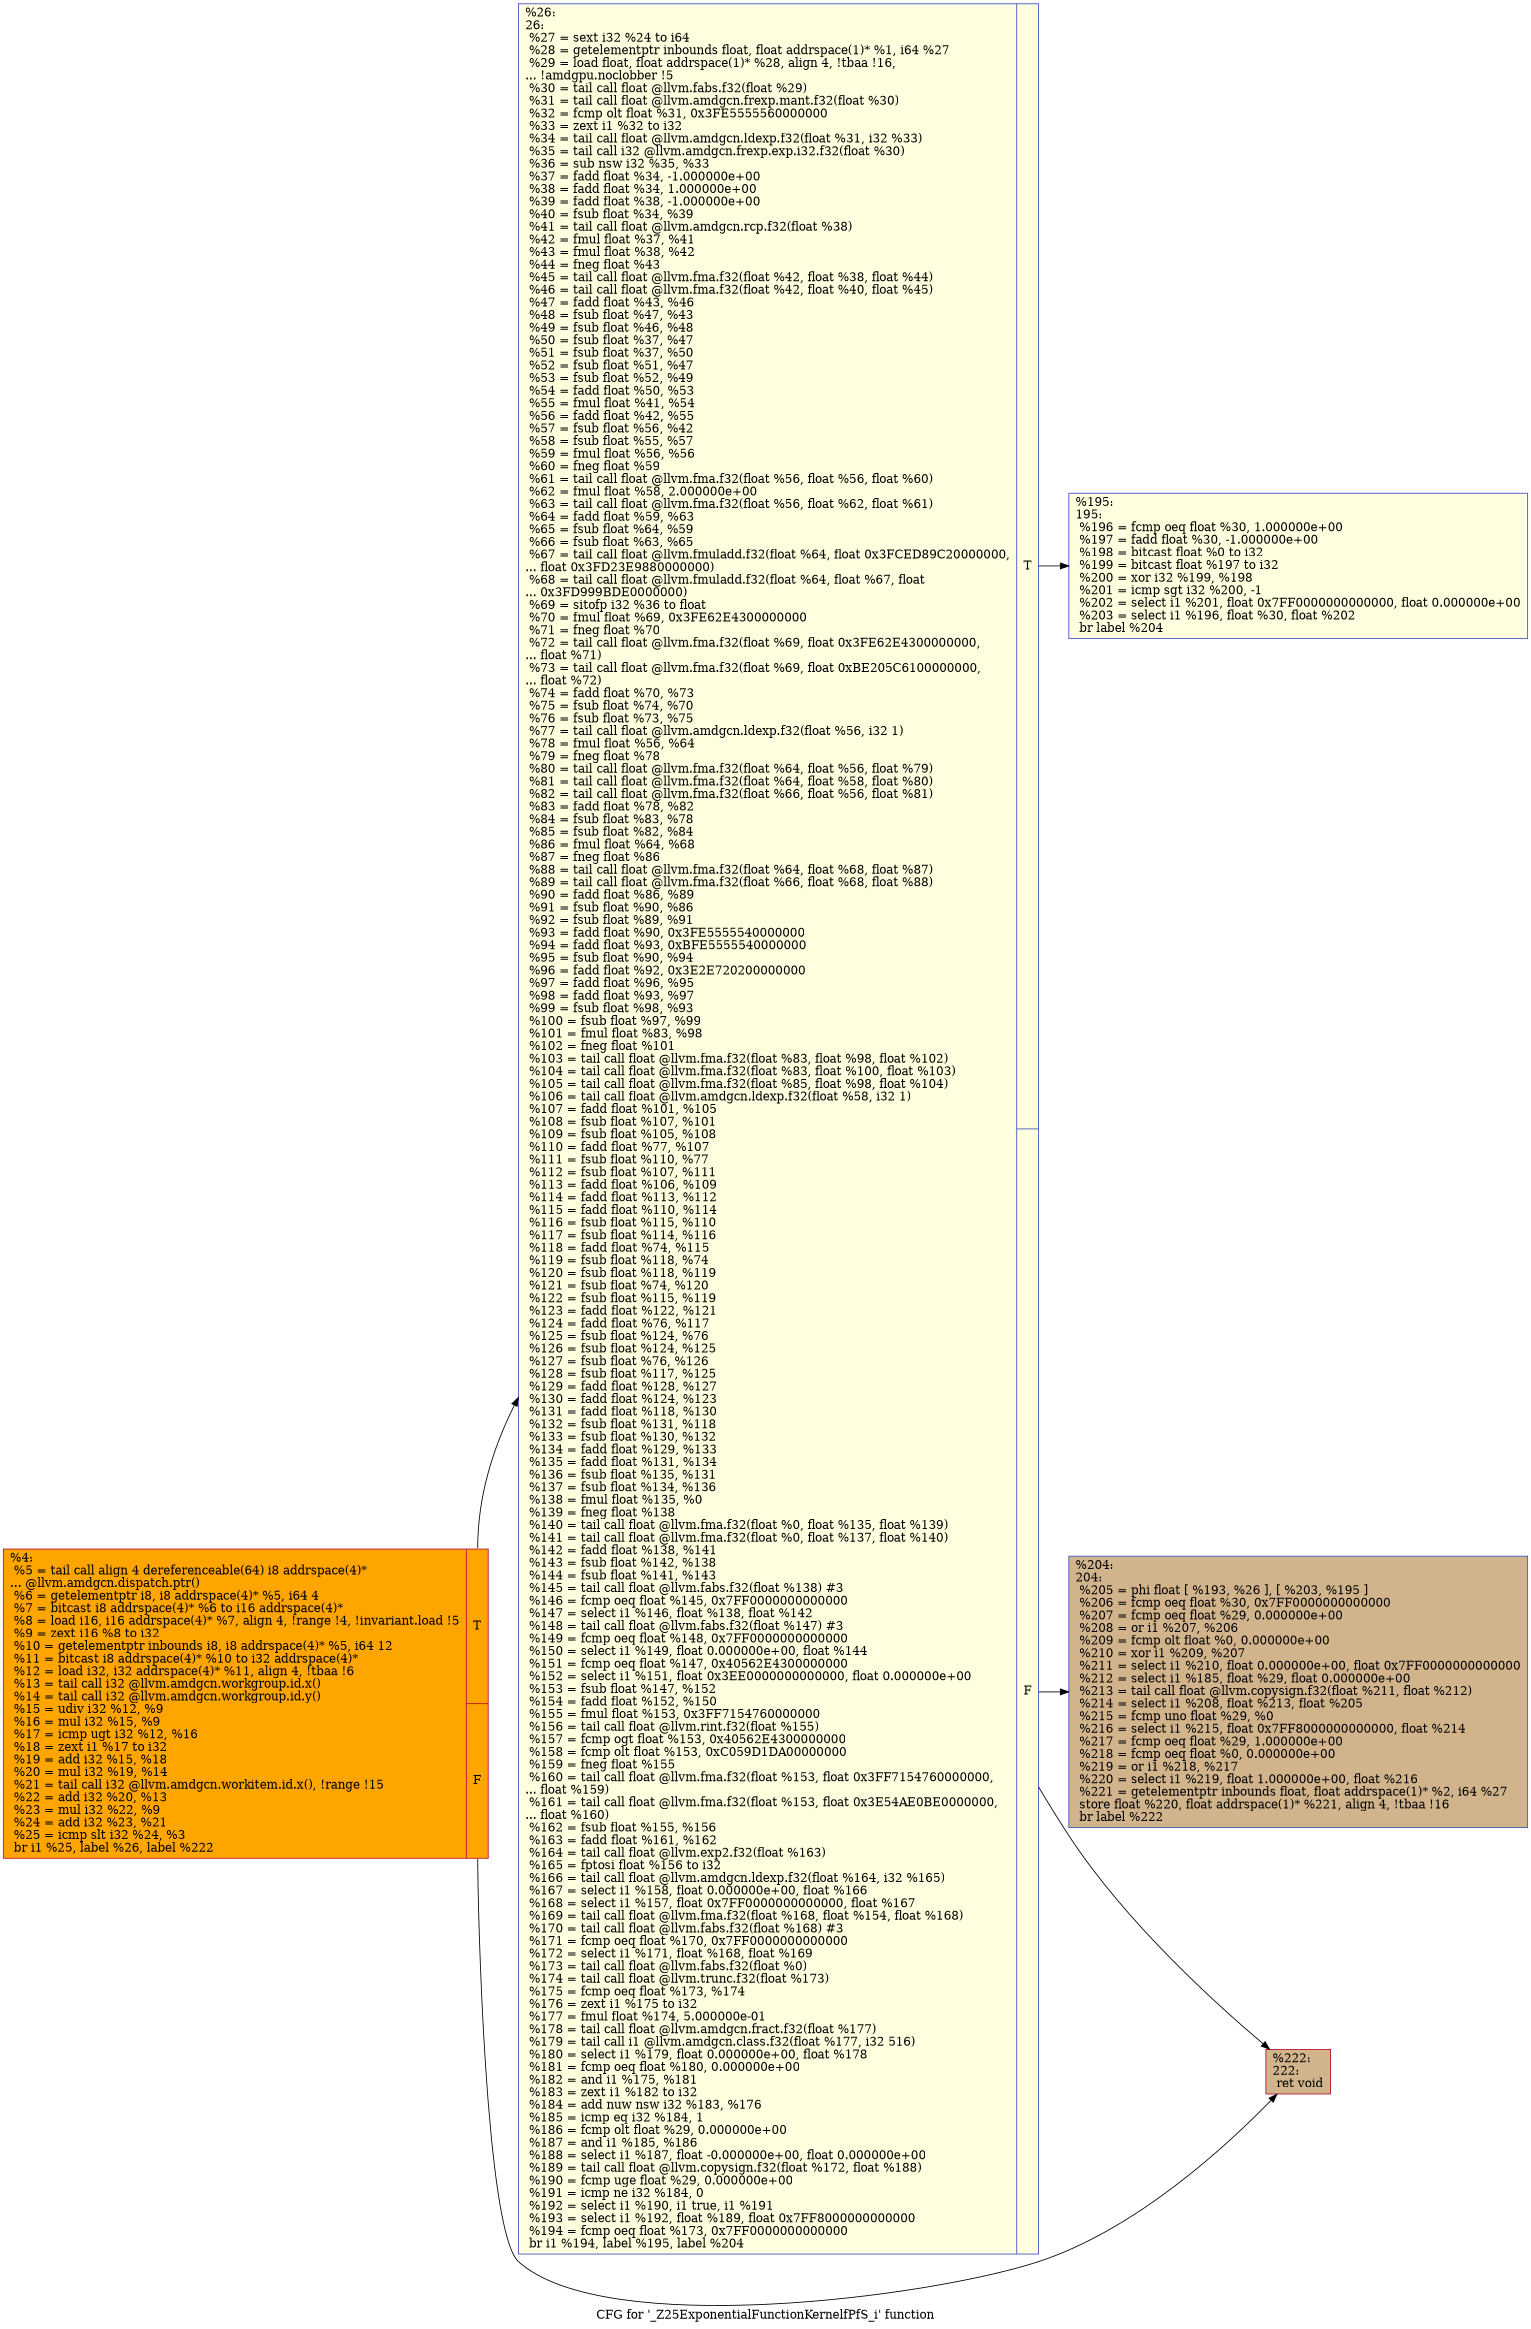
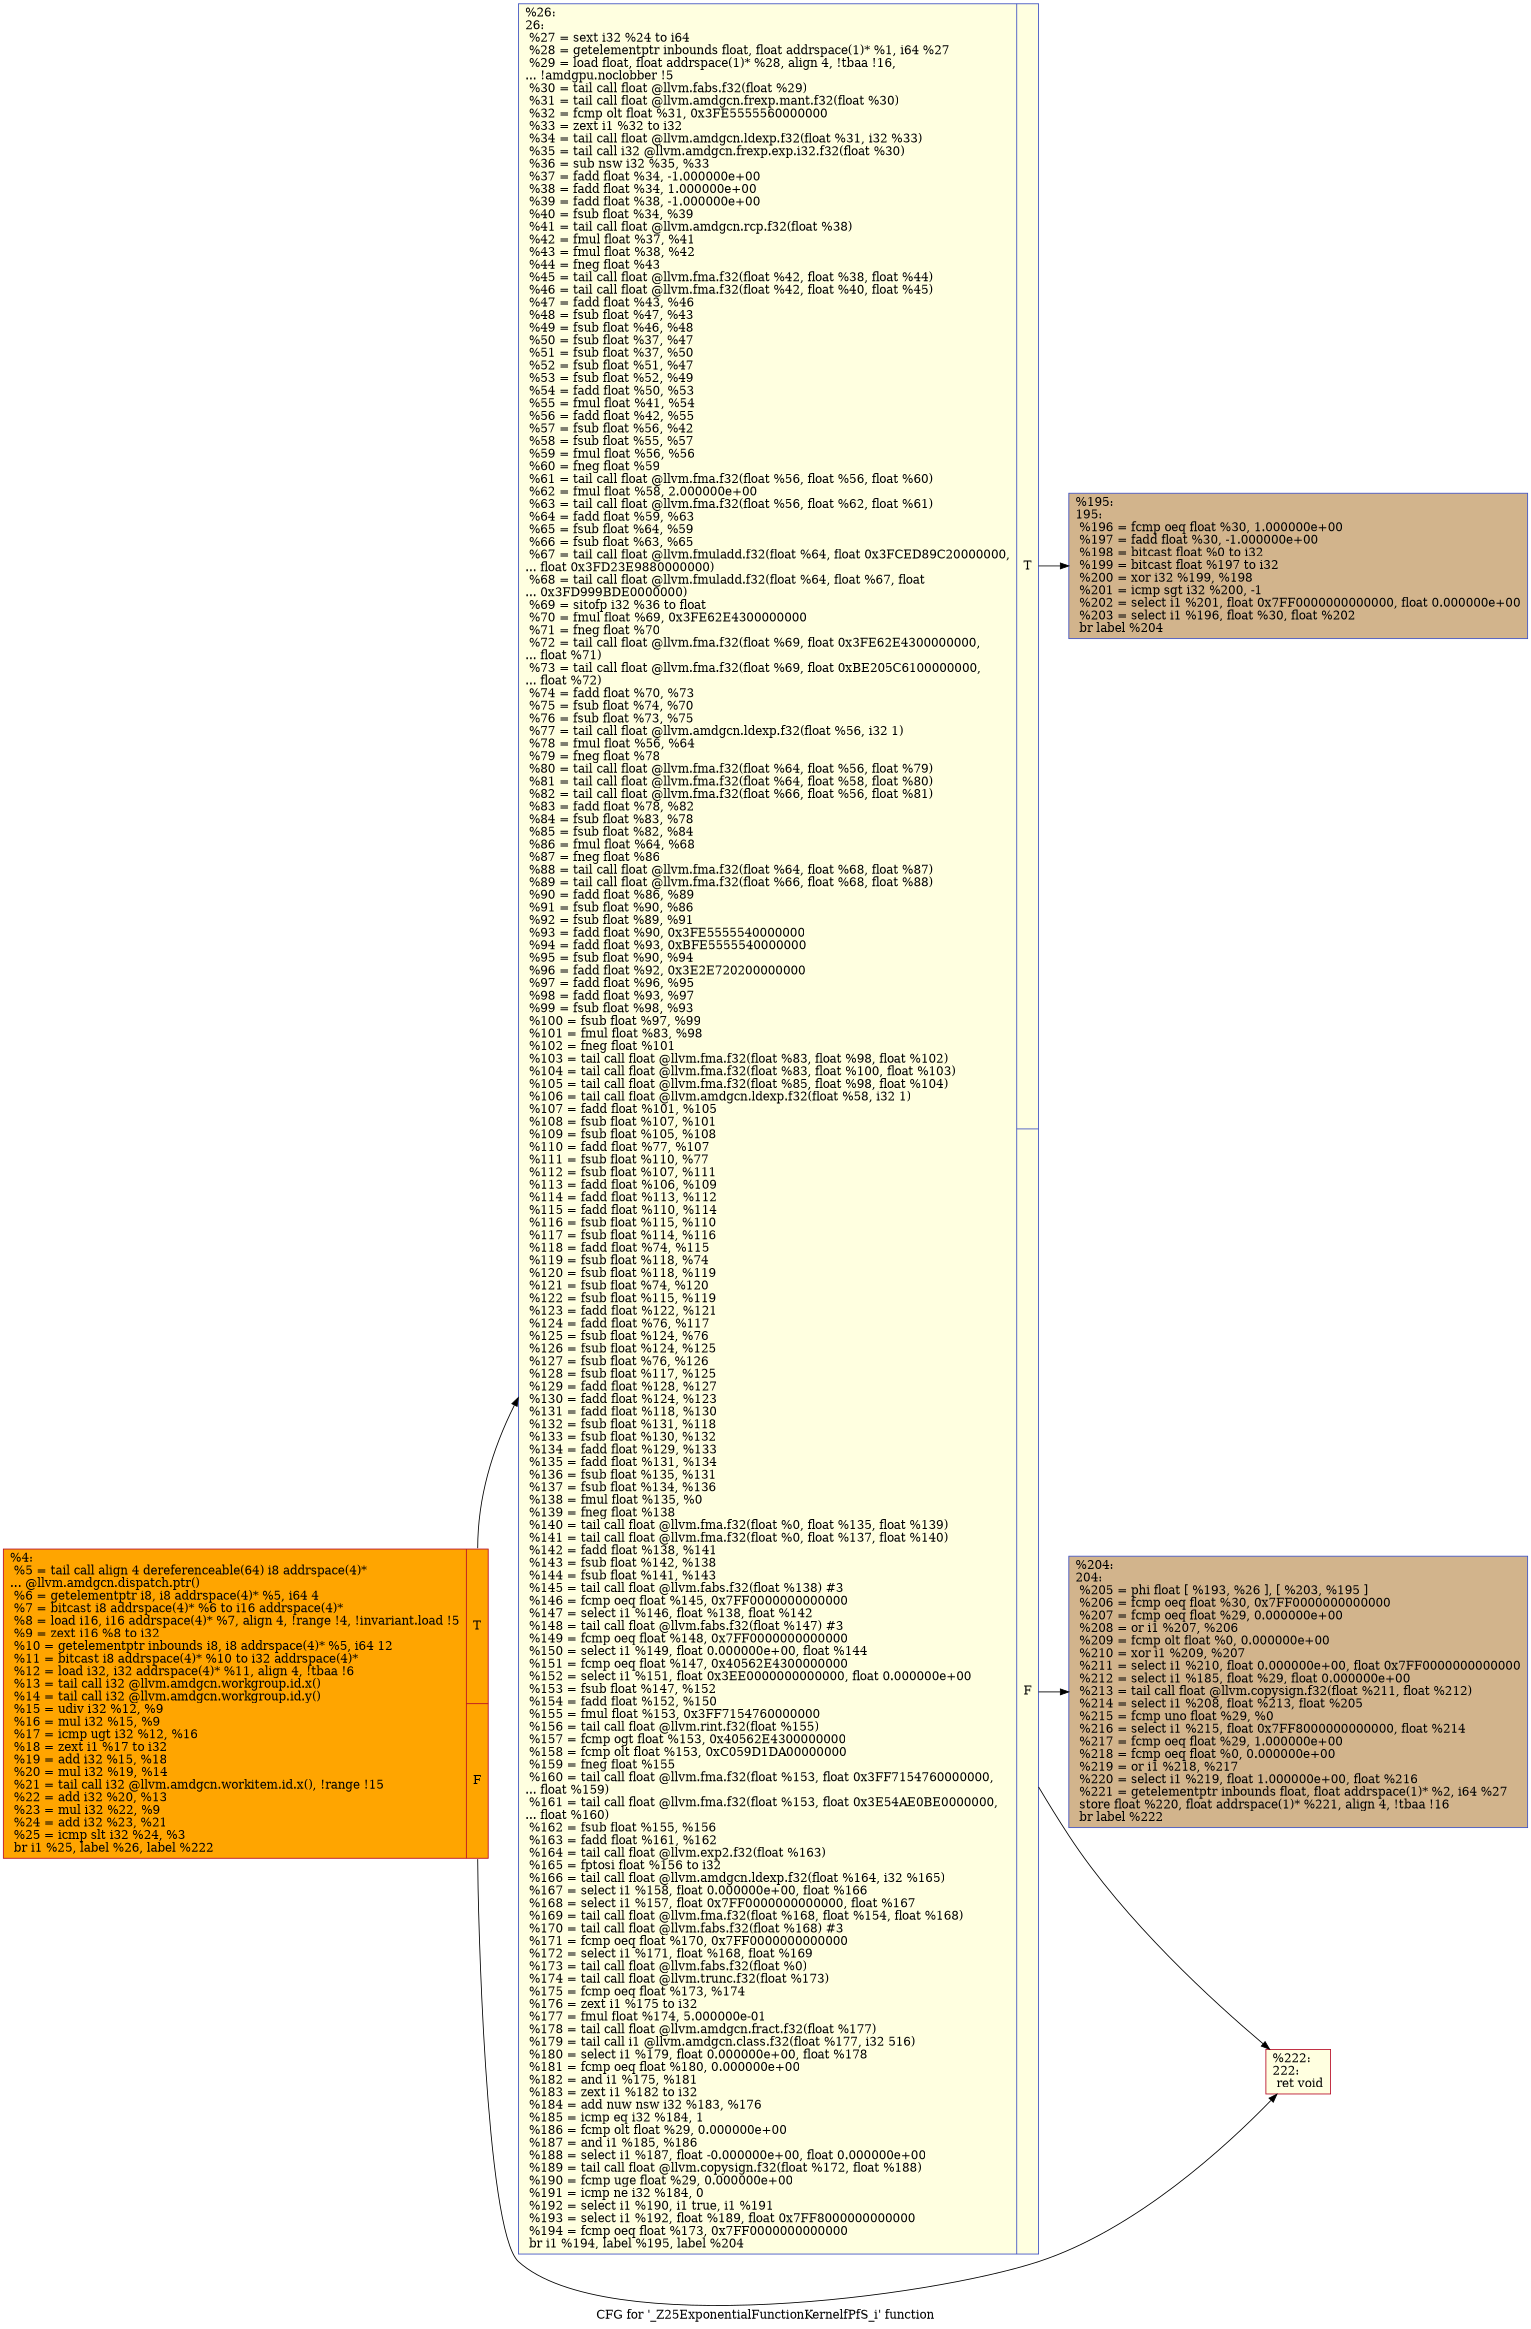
(1298, 566) -> (1298, 566)
(1298, 2072) -> (1298, 2072)
